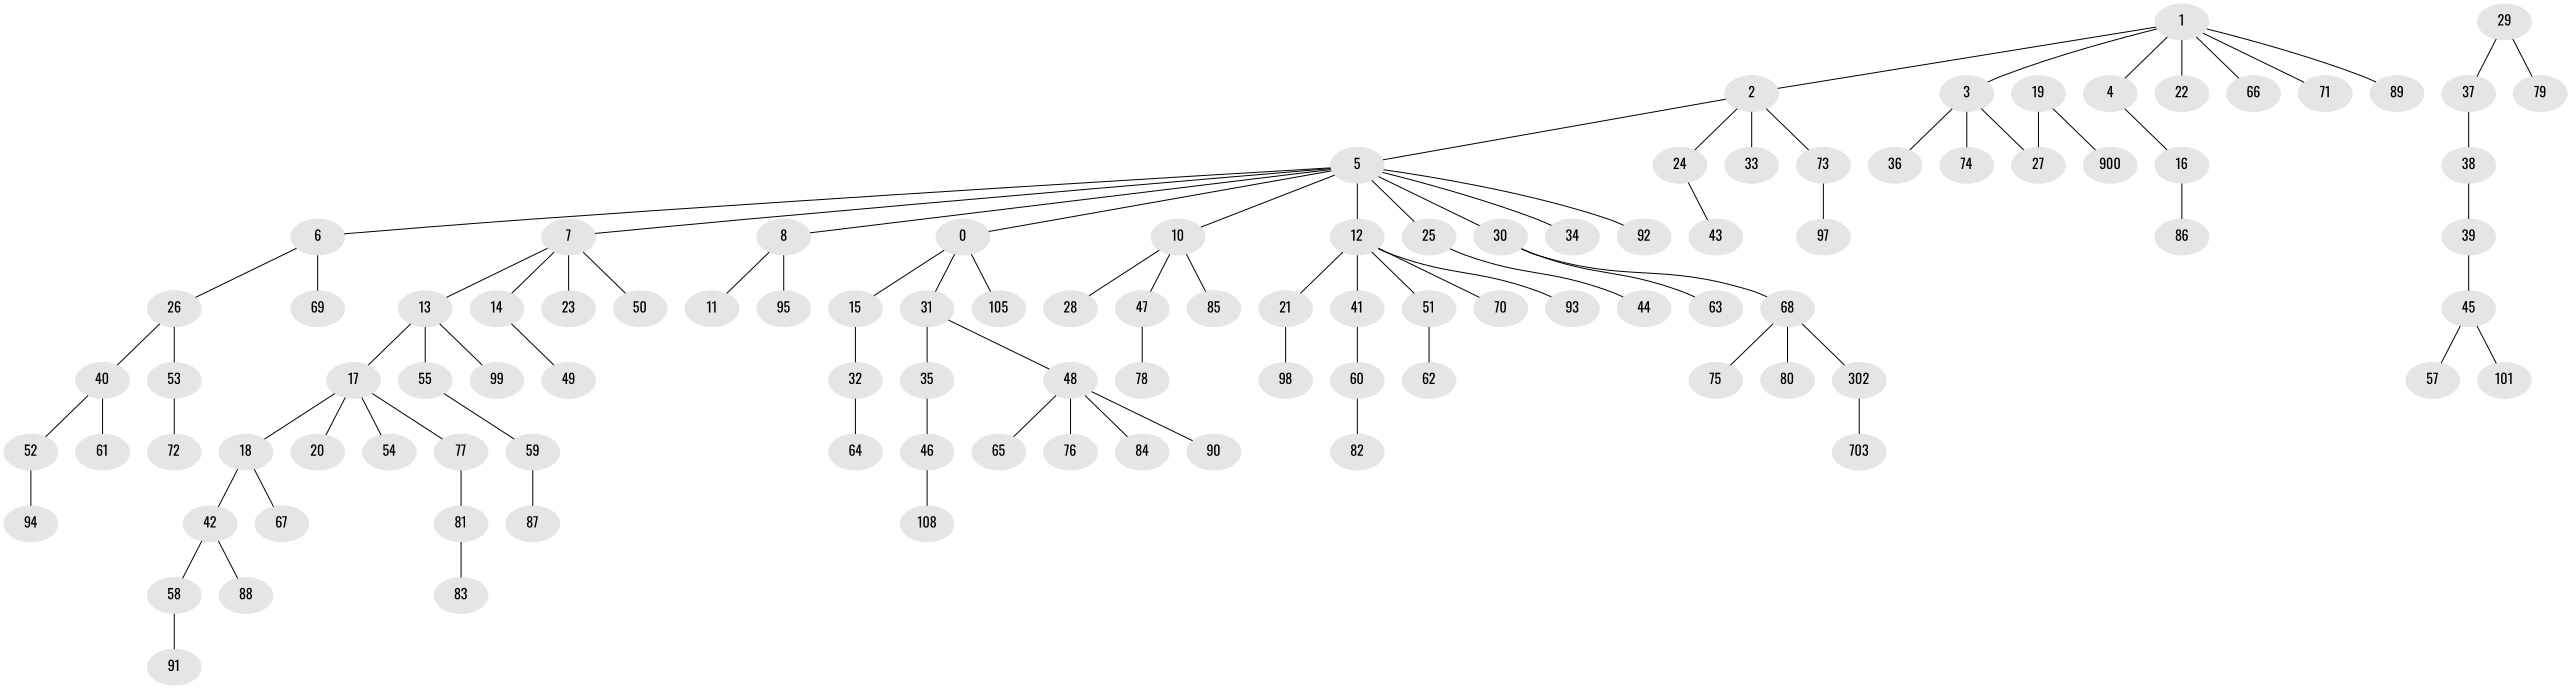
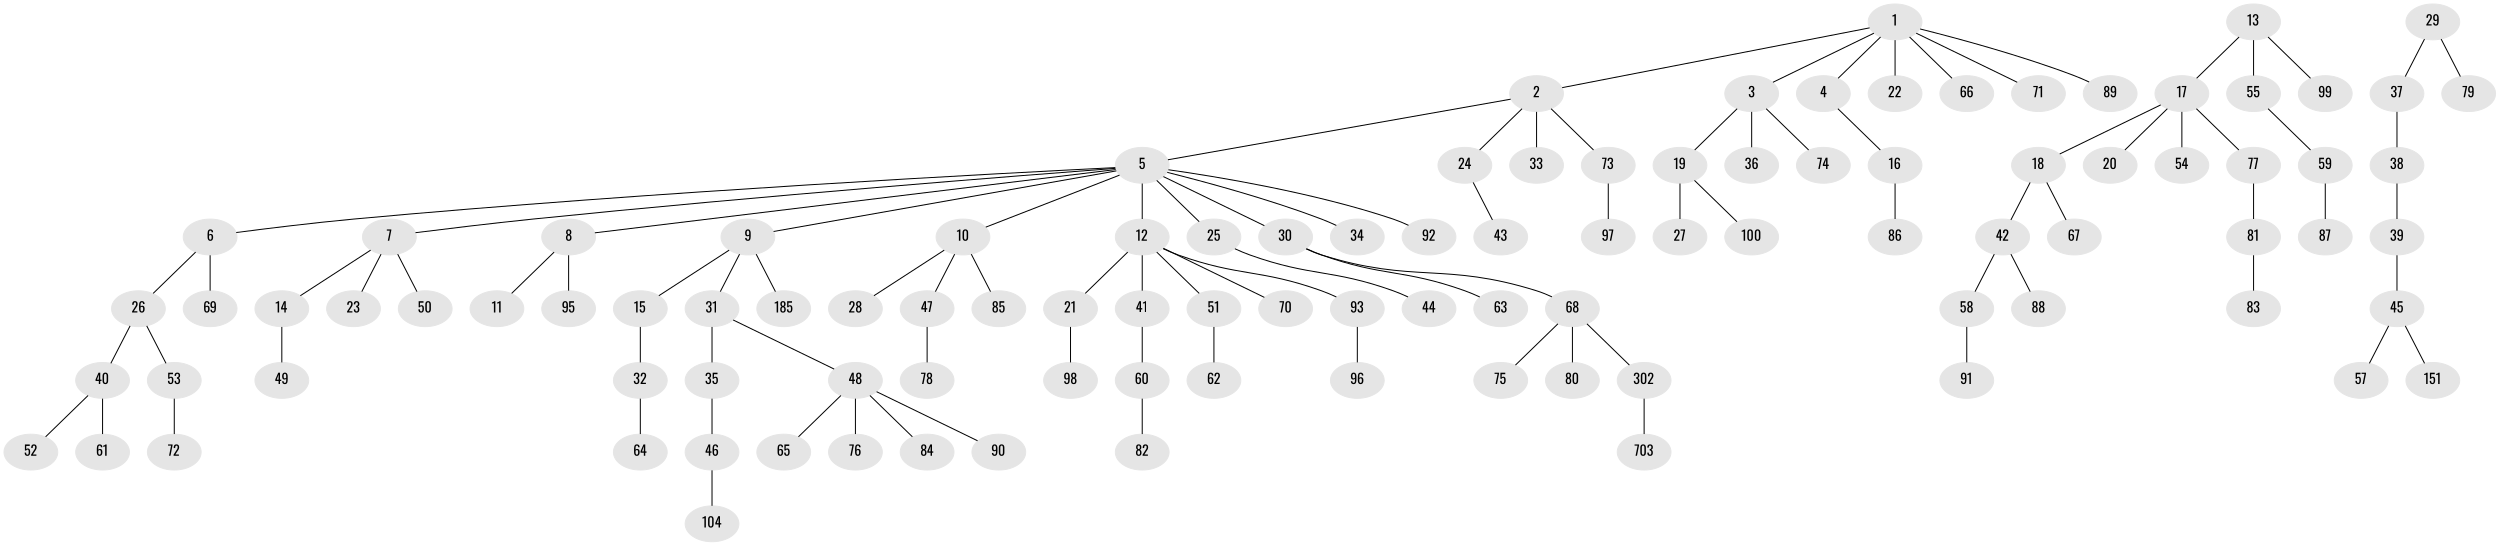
(2003, 129) -> (1716, 129)
(2110, 165) -> (1752, 237)
(963, 237) -> (748, 237)
(497, 273) -> none
(999, 309) -> (784, 309)
none -> (1357, 380)
(2505, 380) -> (2433, 380)
(31, 524) -> none
(927, 524) -> (712, 524)
